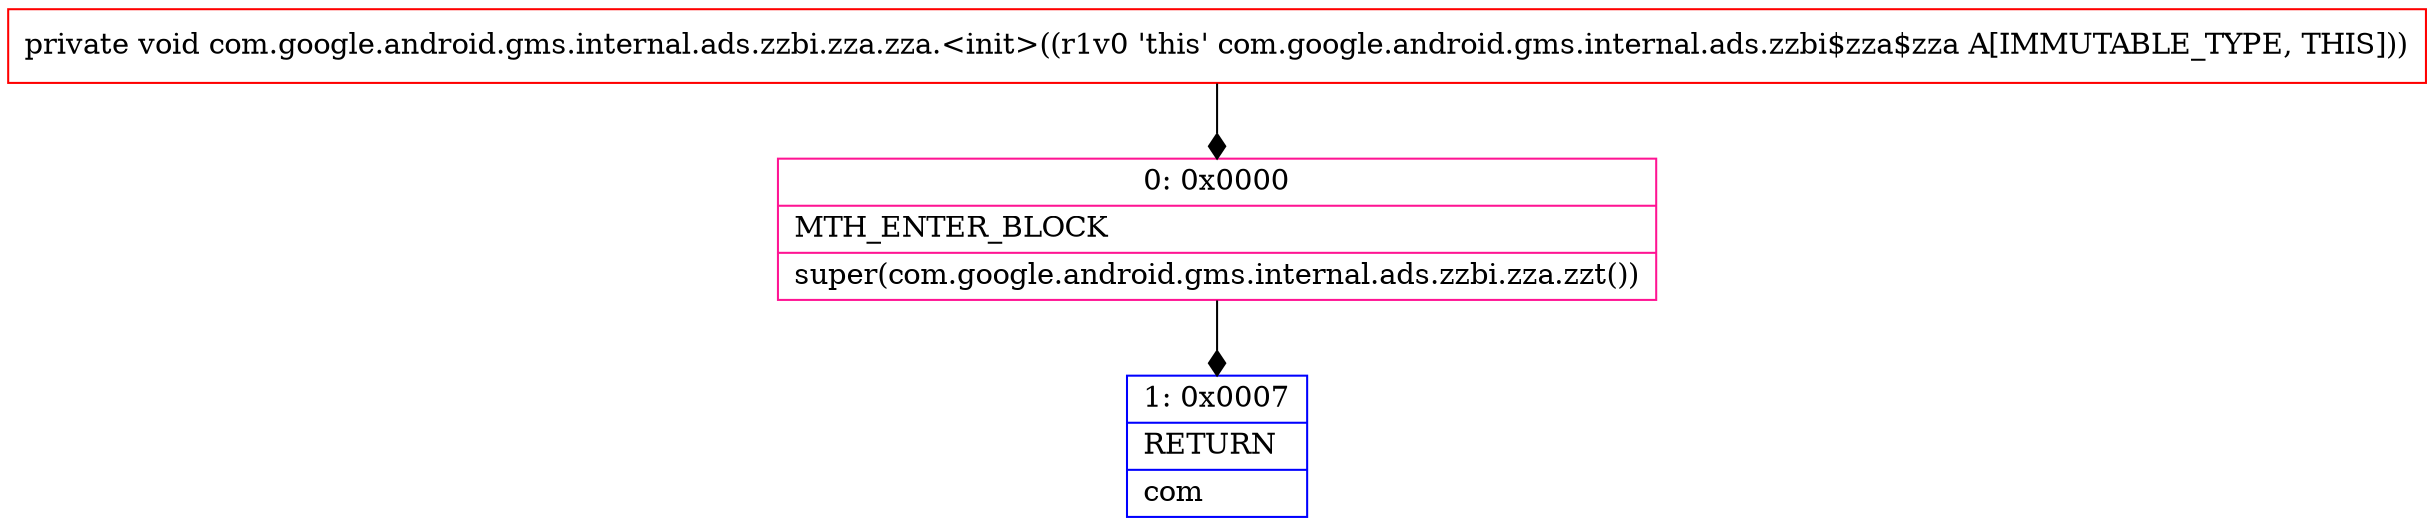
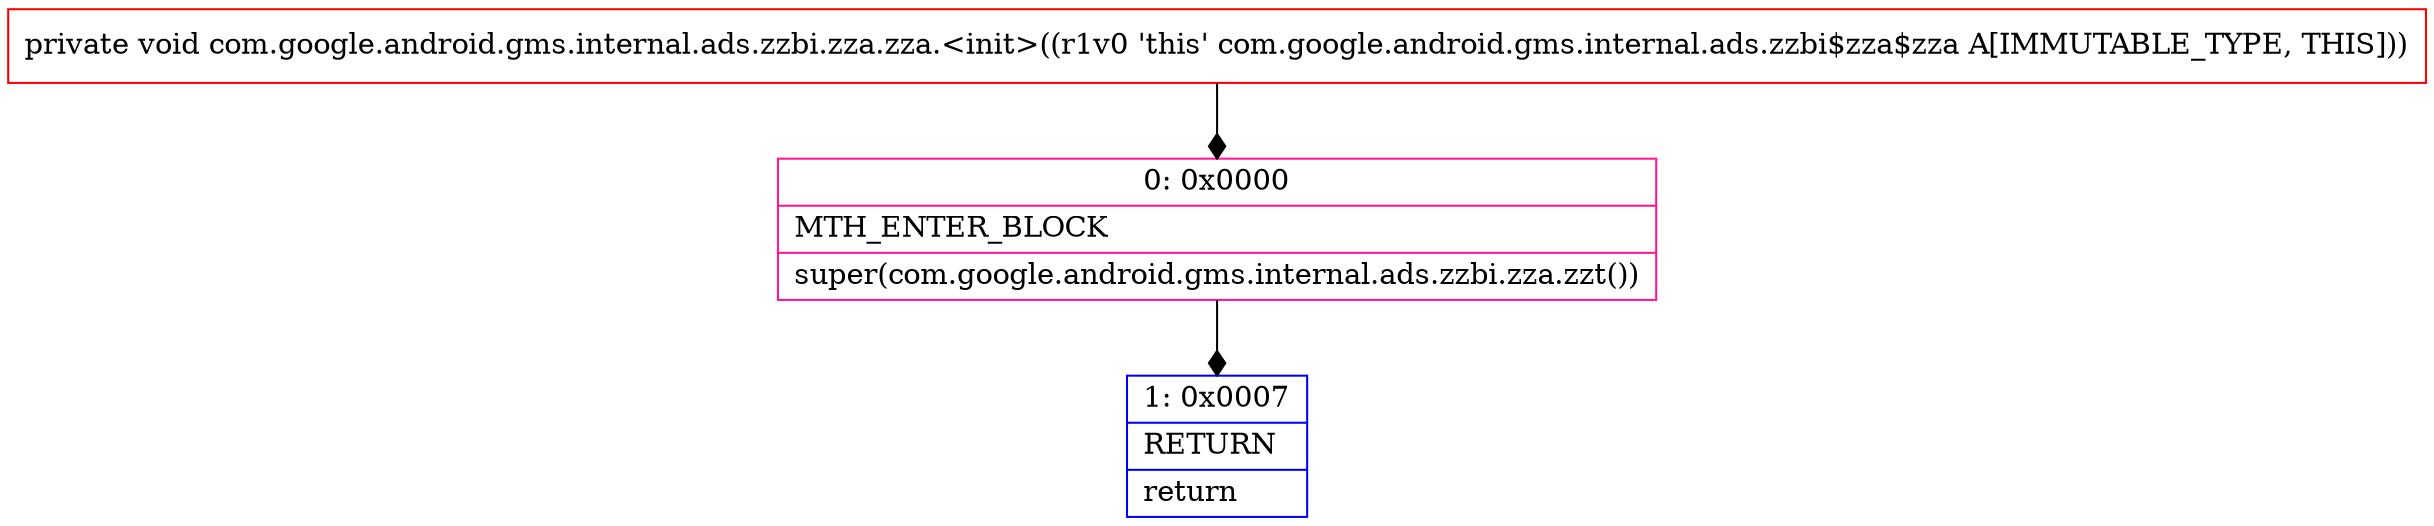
(1174, 492) -> (1190, 492)
